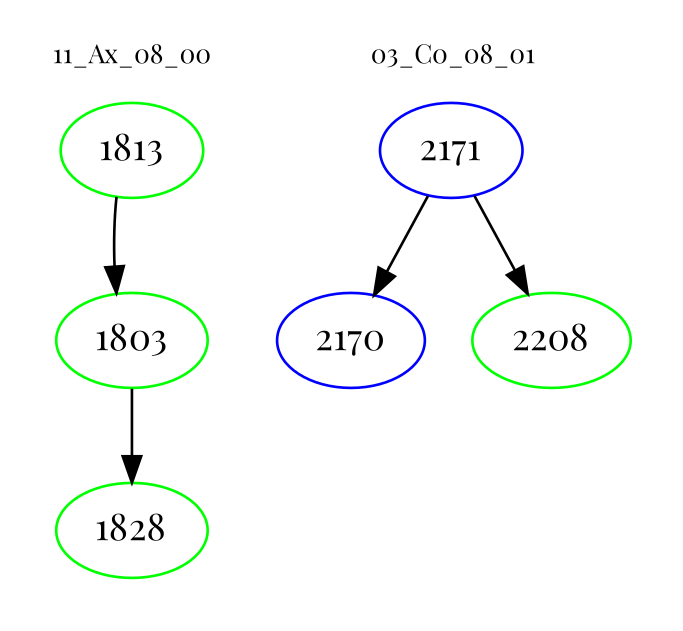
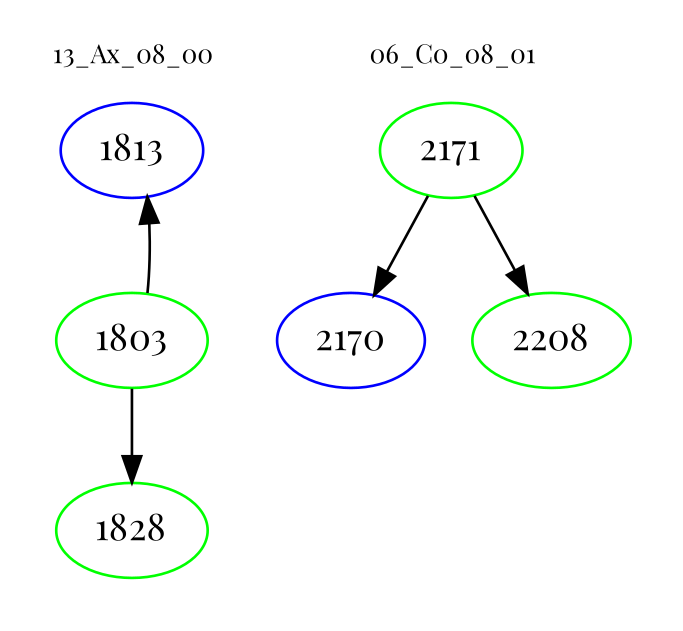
(133, 57) -> (133, 57)
(454, 57) -> (454, 57)
(132, 150) -> (132, 150)
(451, 150) -> (451, 150)
(114, 232) -> (150, 258)
